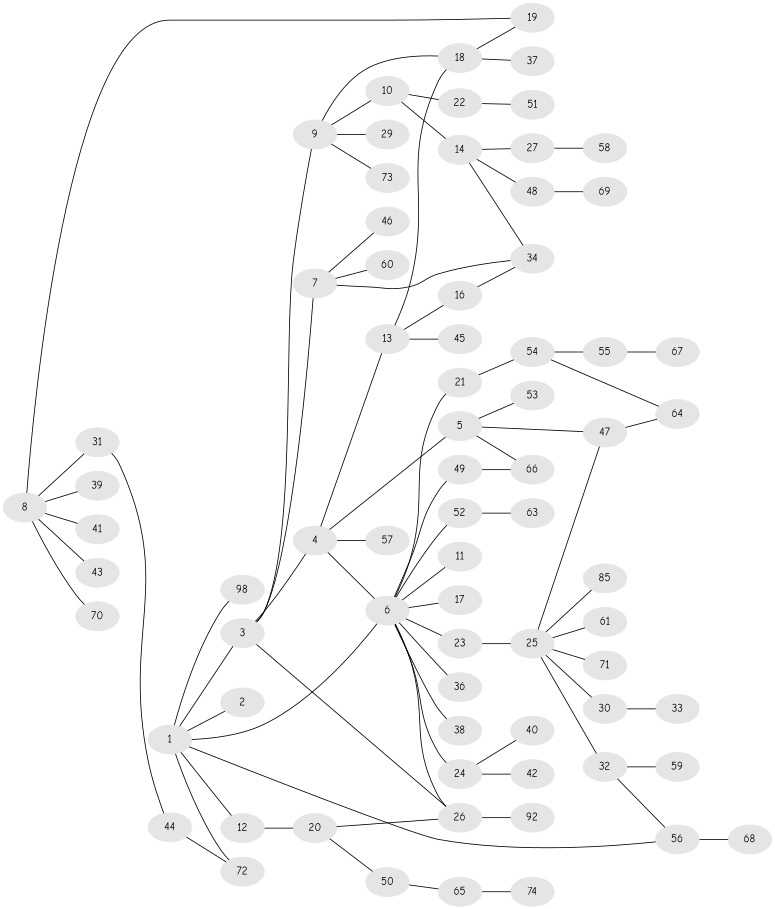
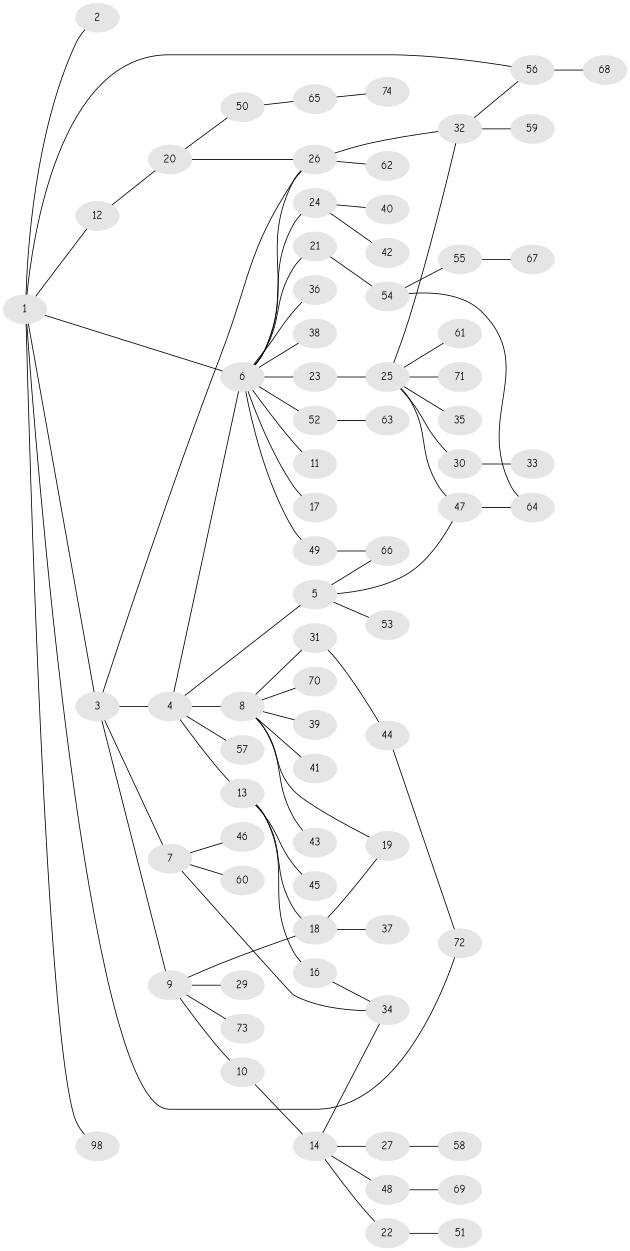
(424, 97) -> (349, 1191)
none -> (386, 140)
(605, 578) -> (460, 420)
none -> (206, 706)
(532, 818) -> (387, 166)
